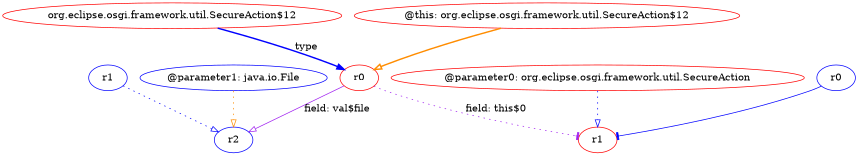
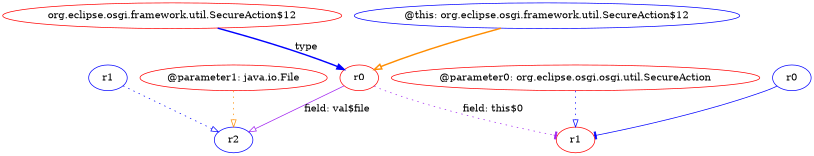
(547, 16) -> (547, 16)
(234, 78) -> (234, 78)
(598, 78) -> (576, 78)
